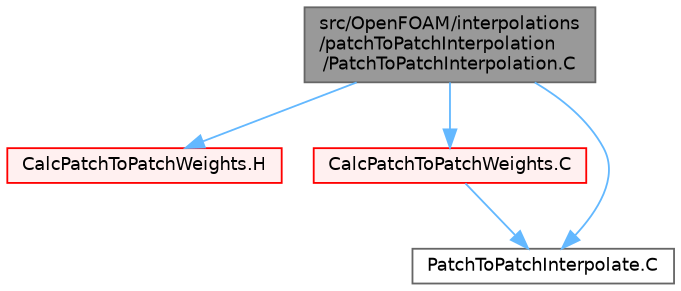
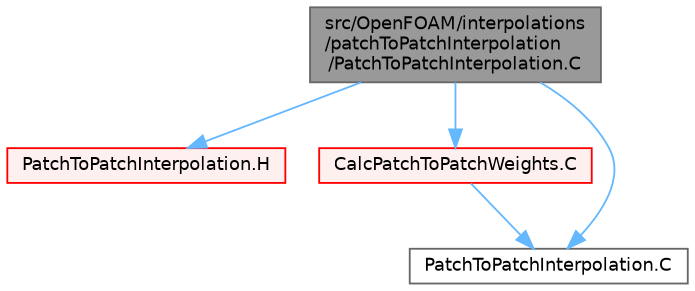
(145, 166) -> (146, 166)
(543, 266) -> (549, 266)
